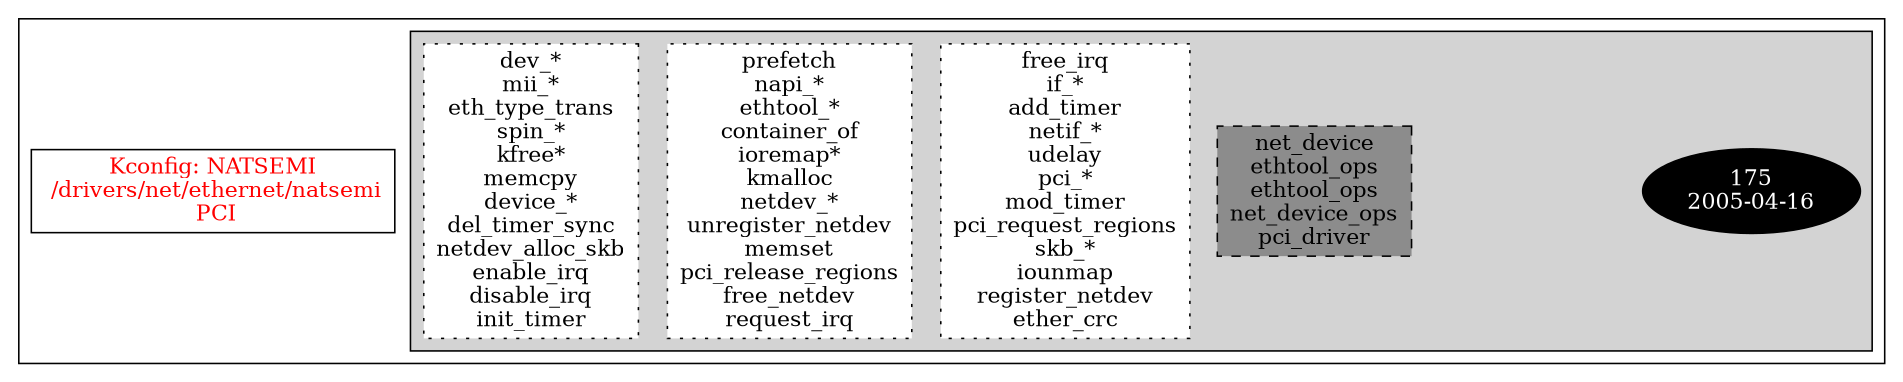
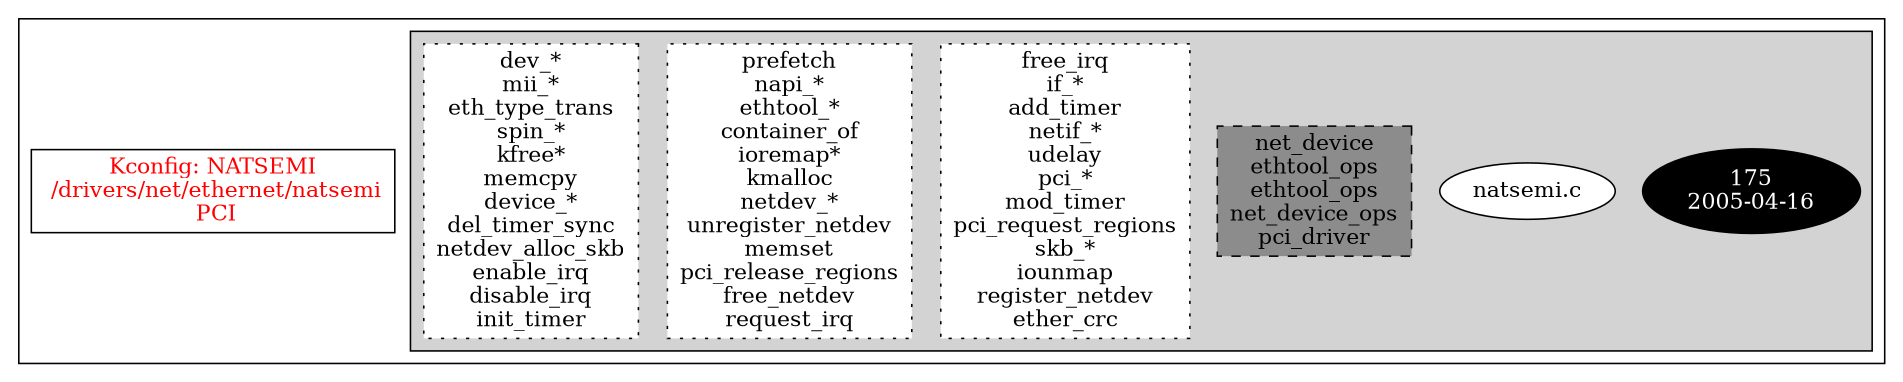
none -> (1528, 191)
